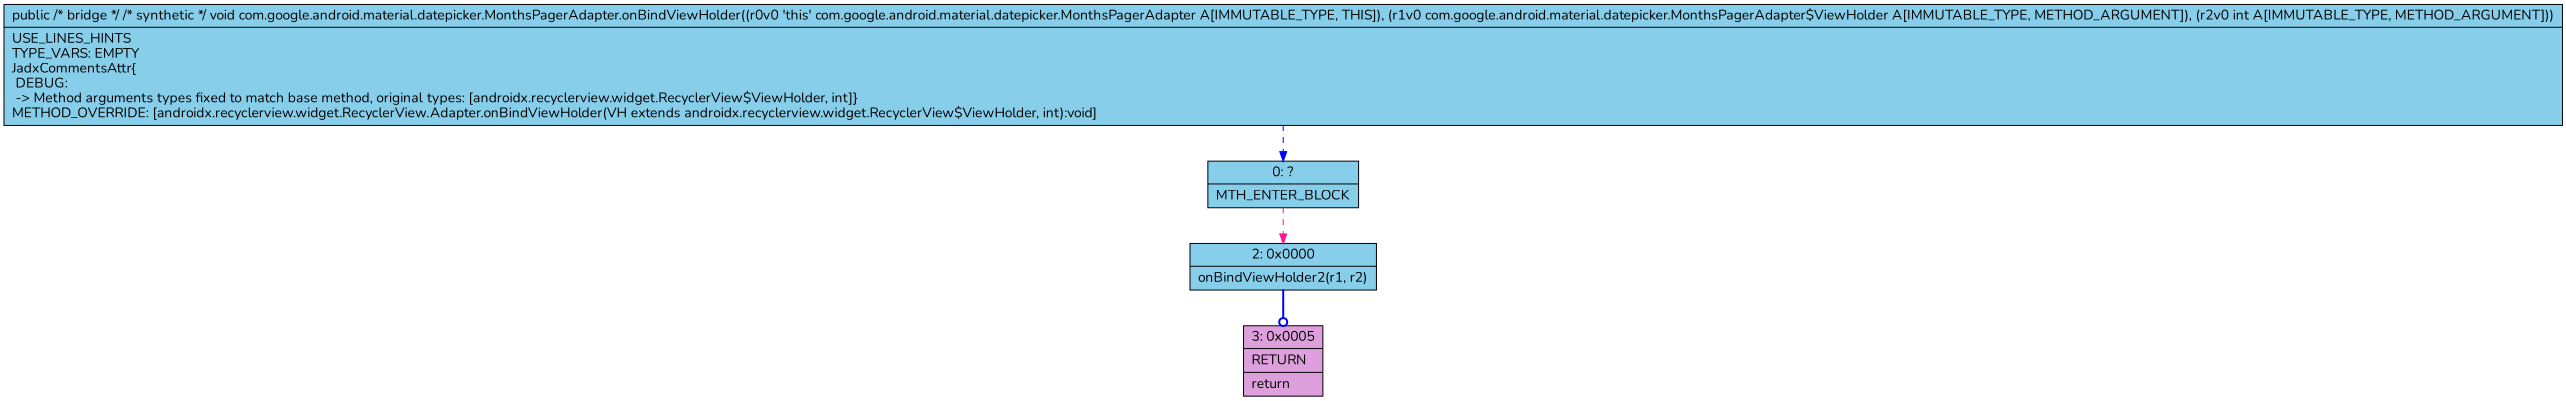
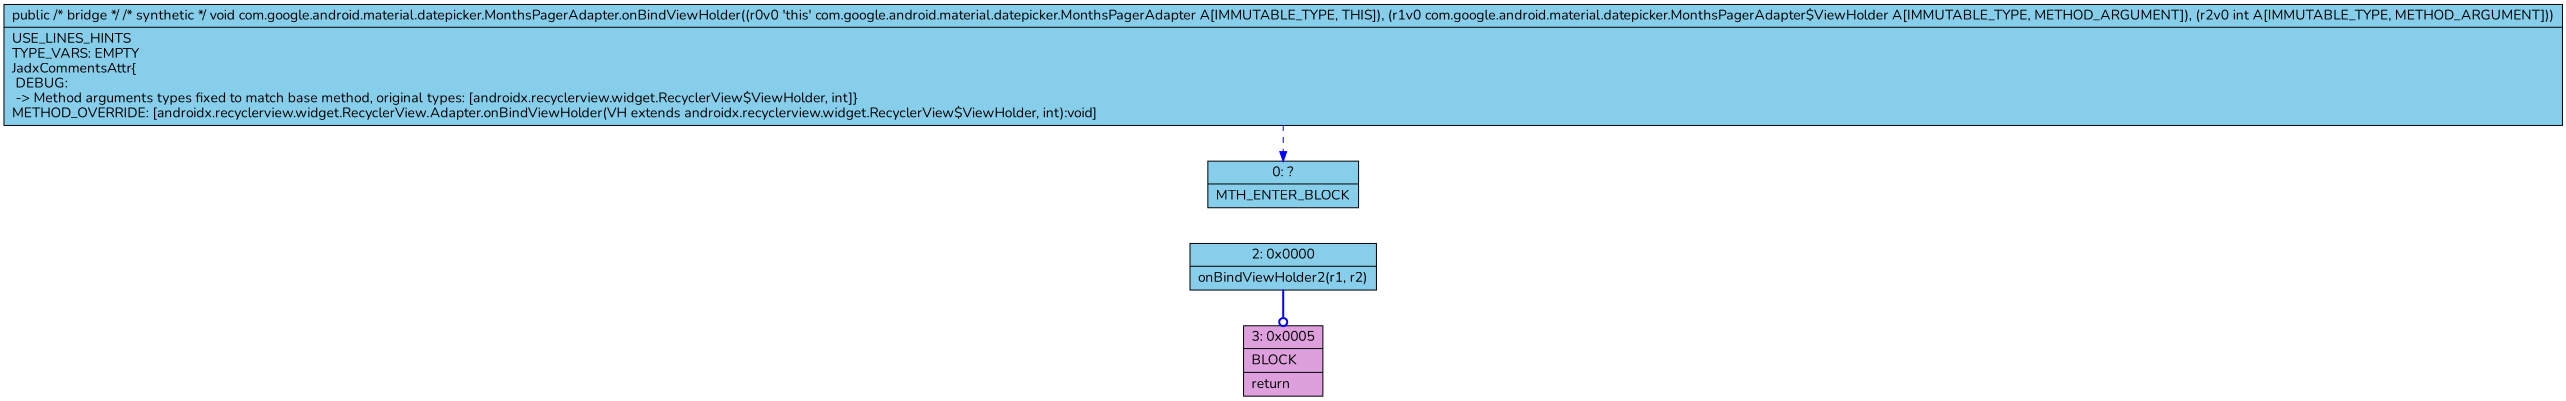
(1283, 221) -> none
(1279, 360) -> (1274, 360)
